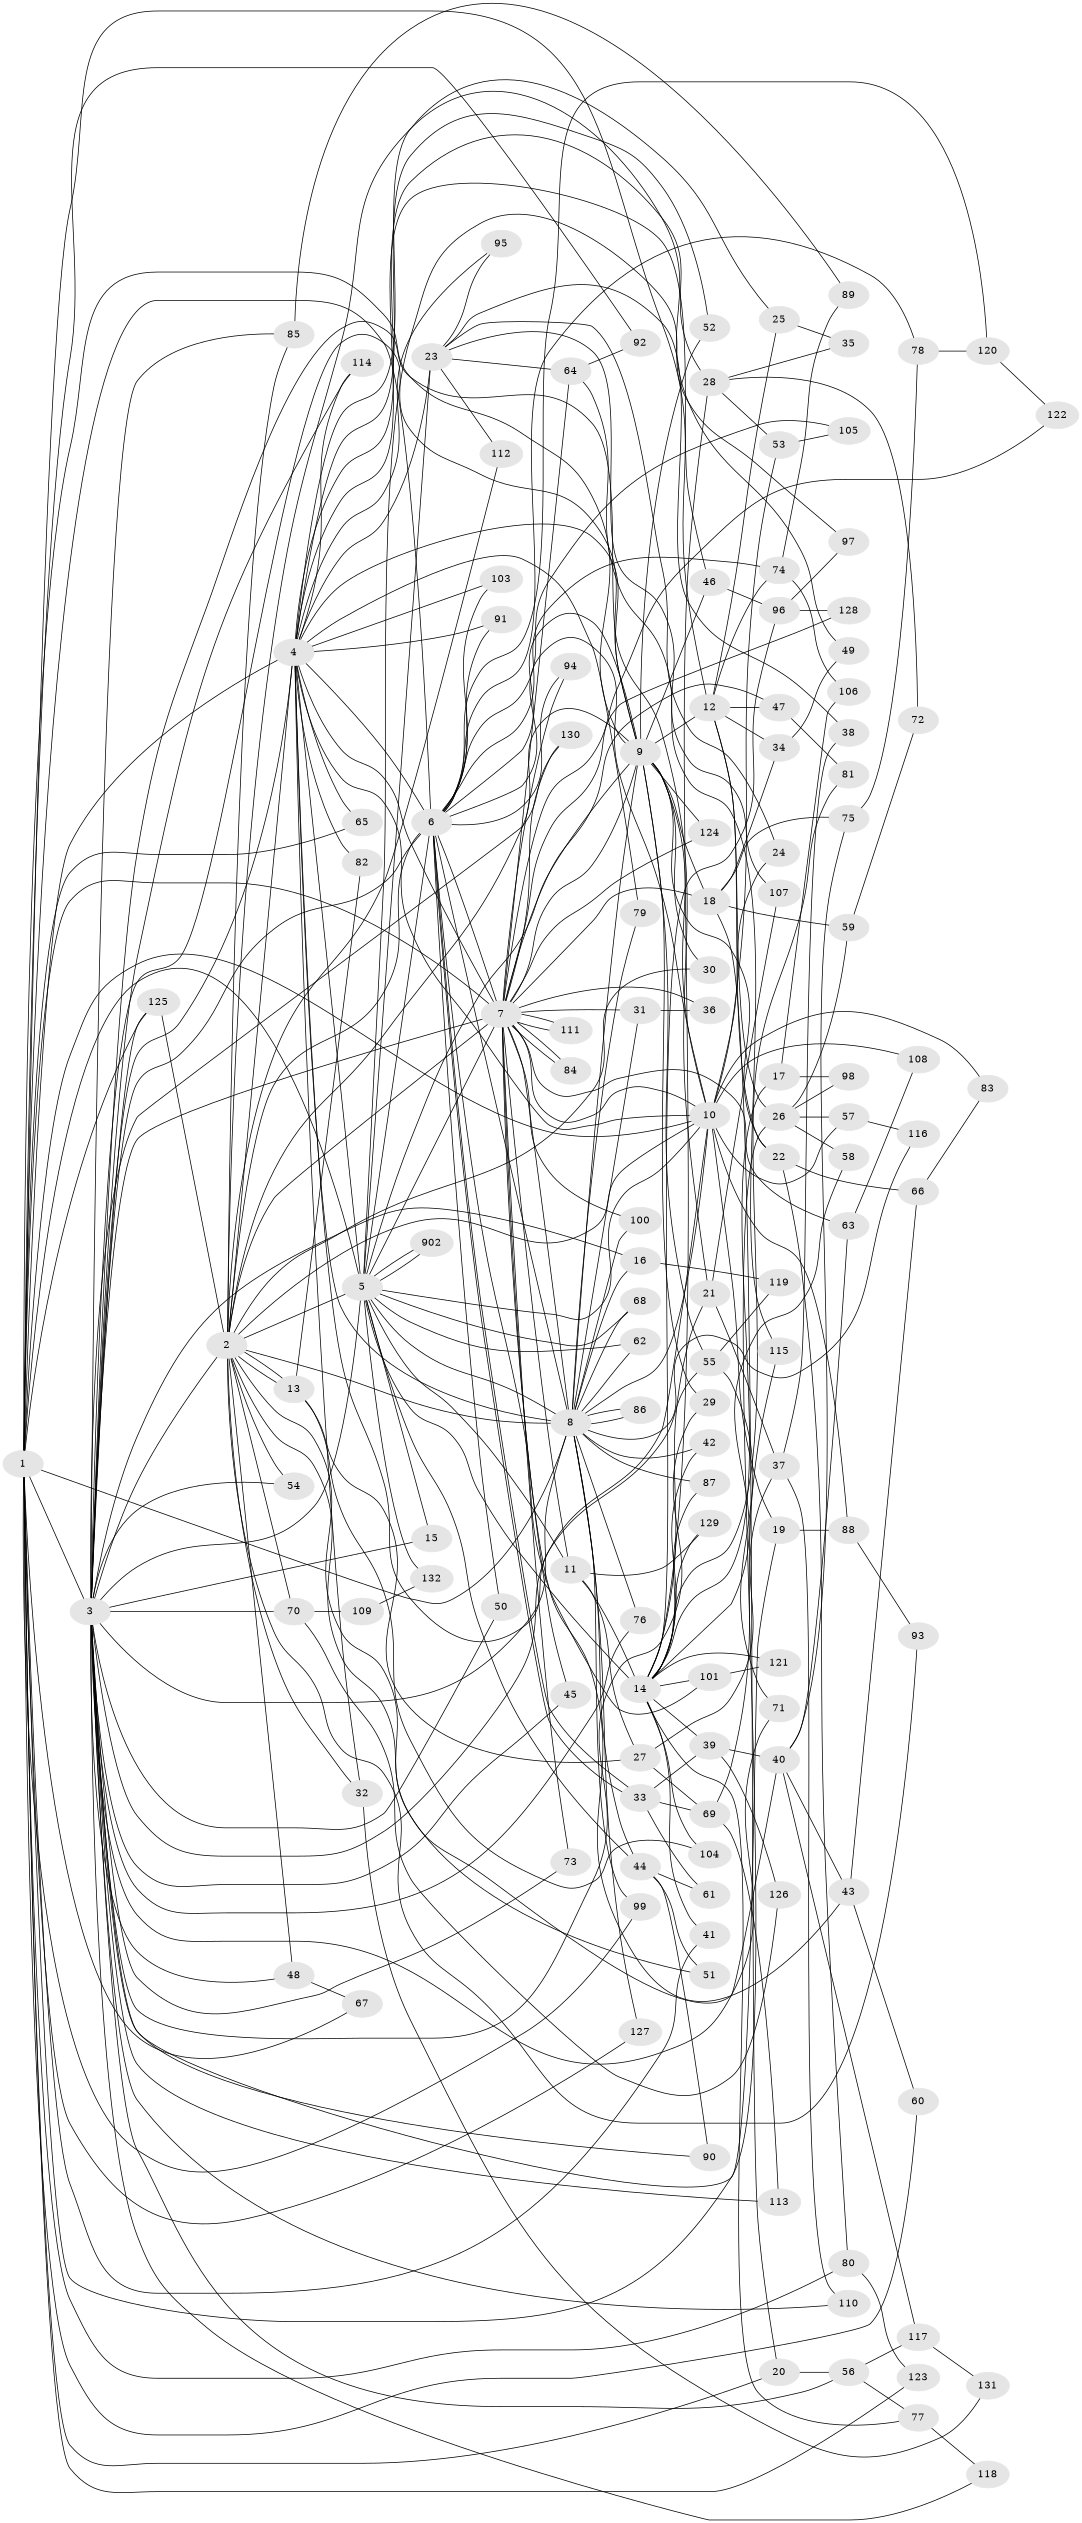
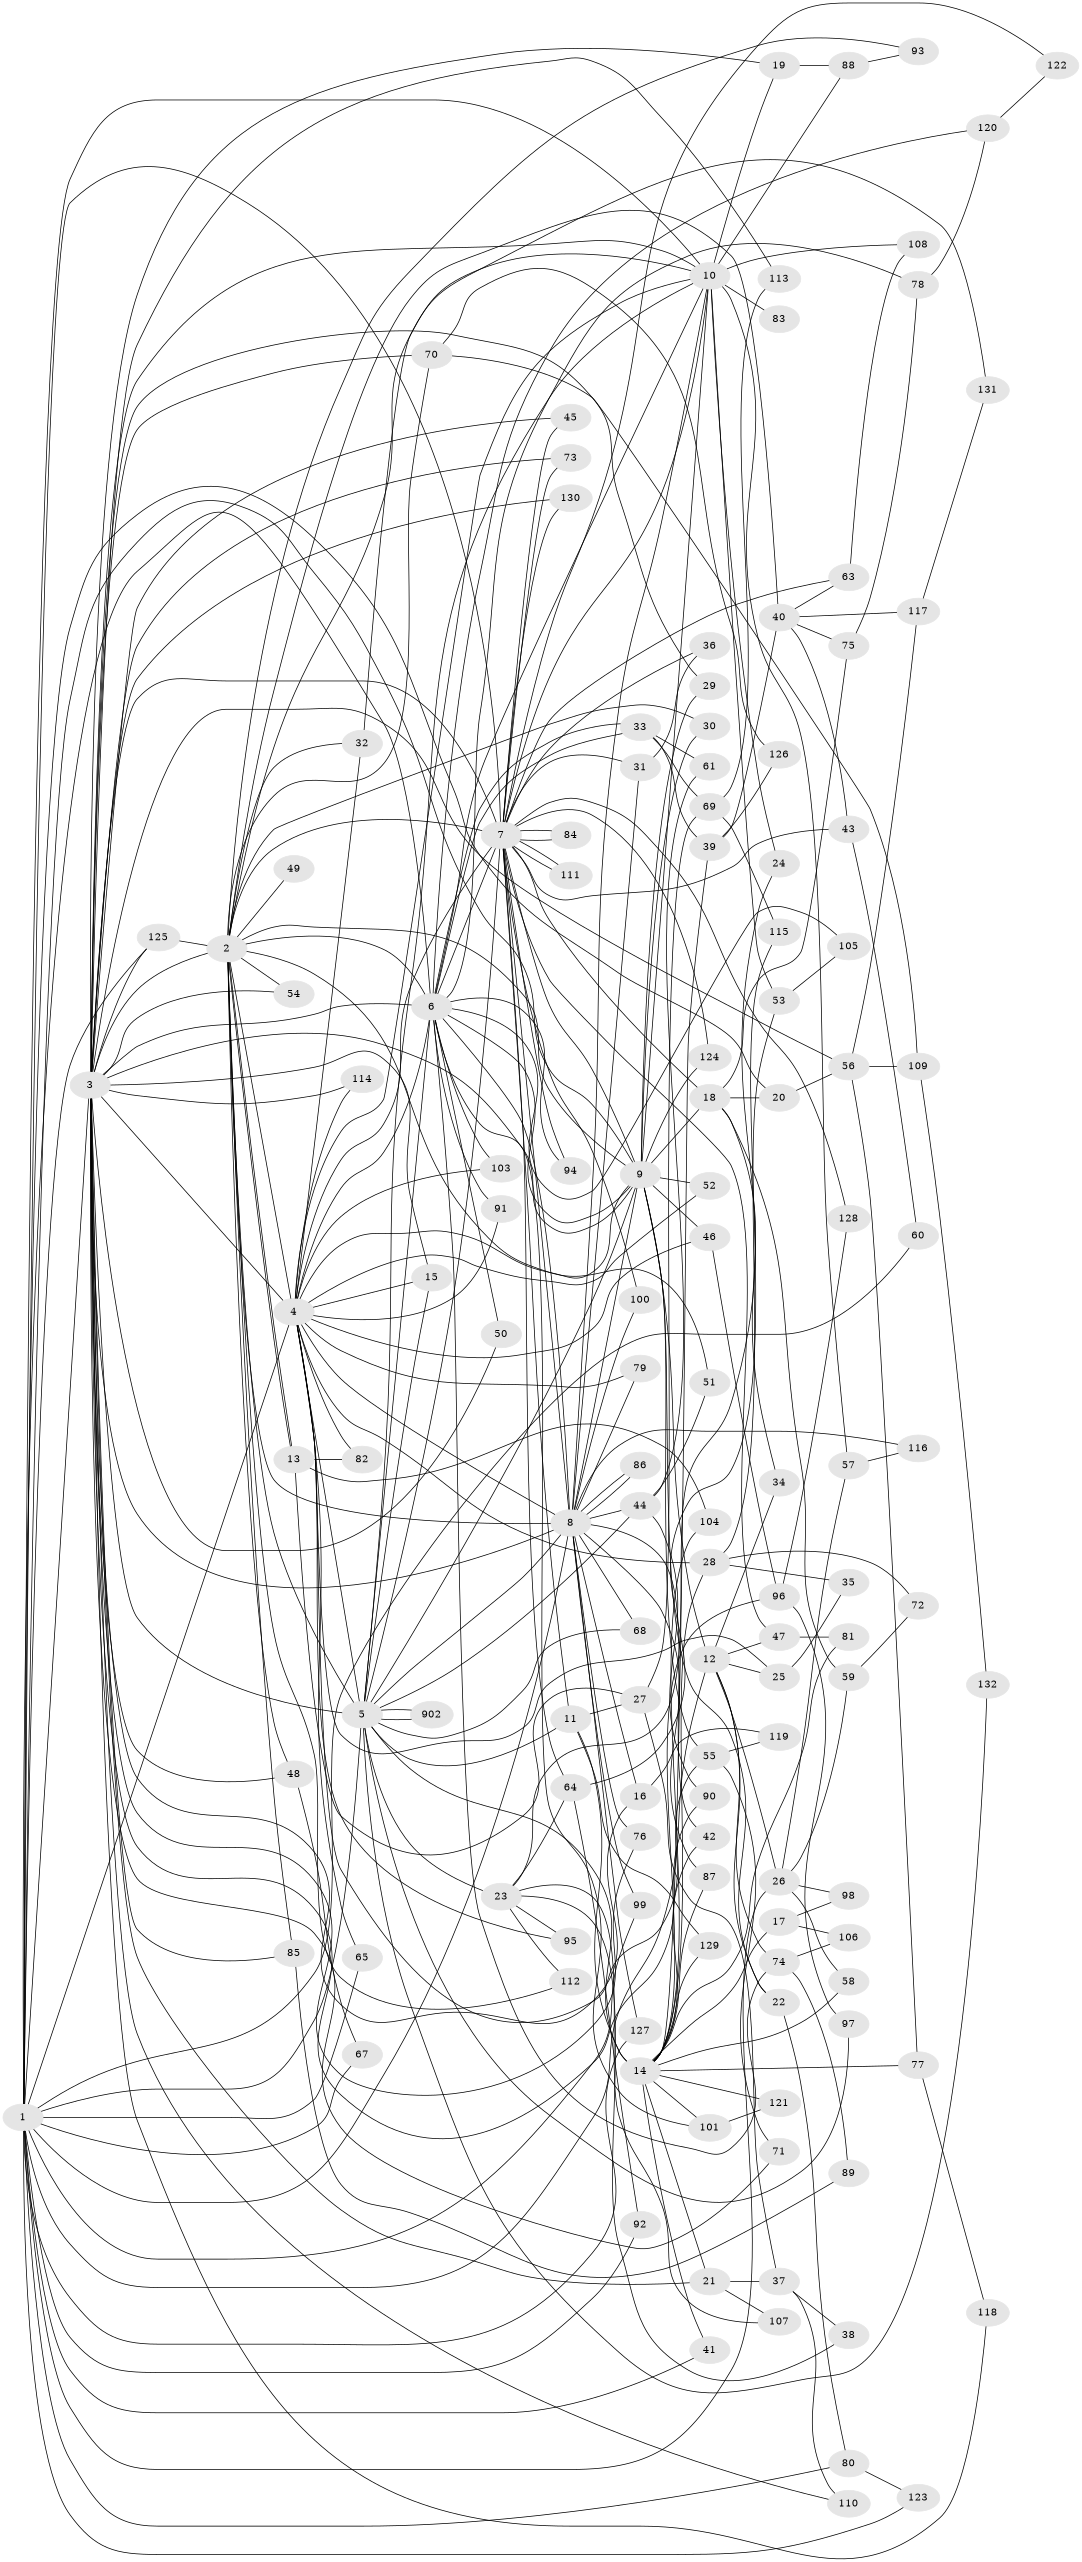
(382, 523) -> (363, 1295)
(812, 706) -> none
none -> (883, 1067)
(918, 1192) -> none
(640, 1342) -> none
